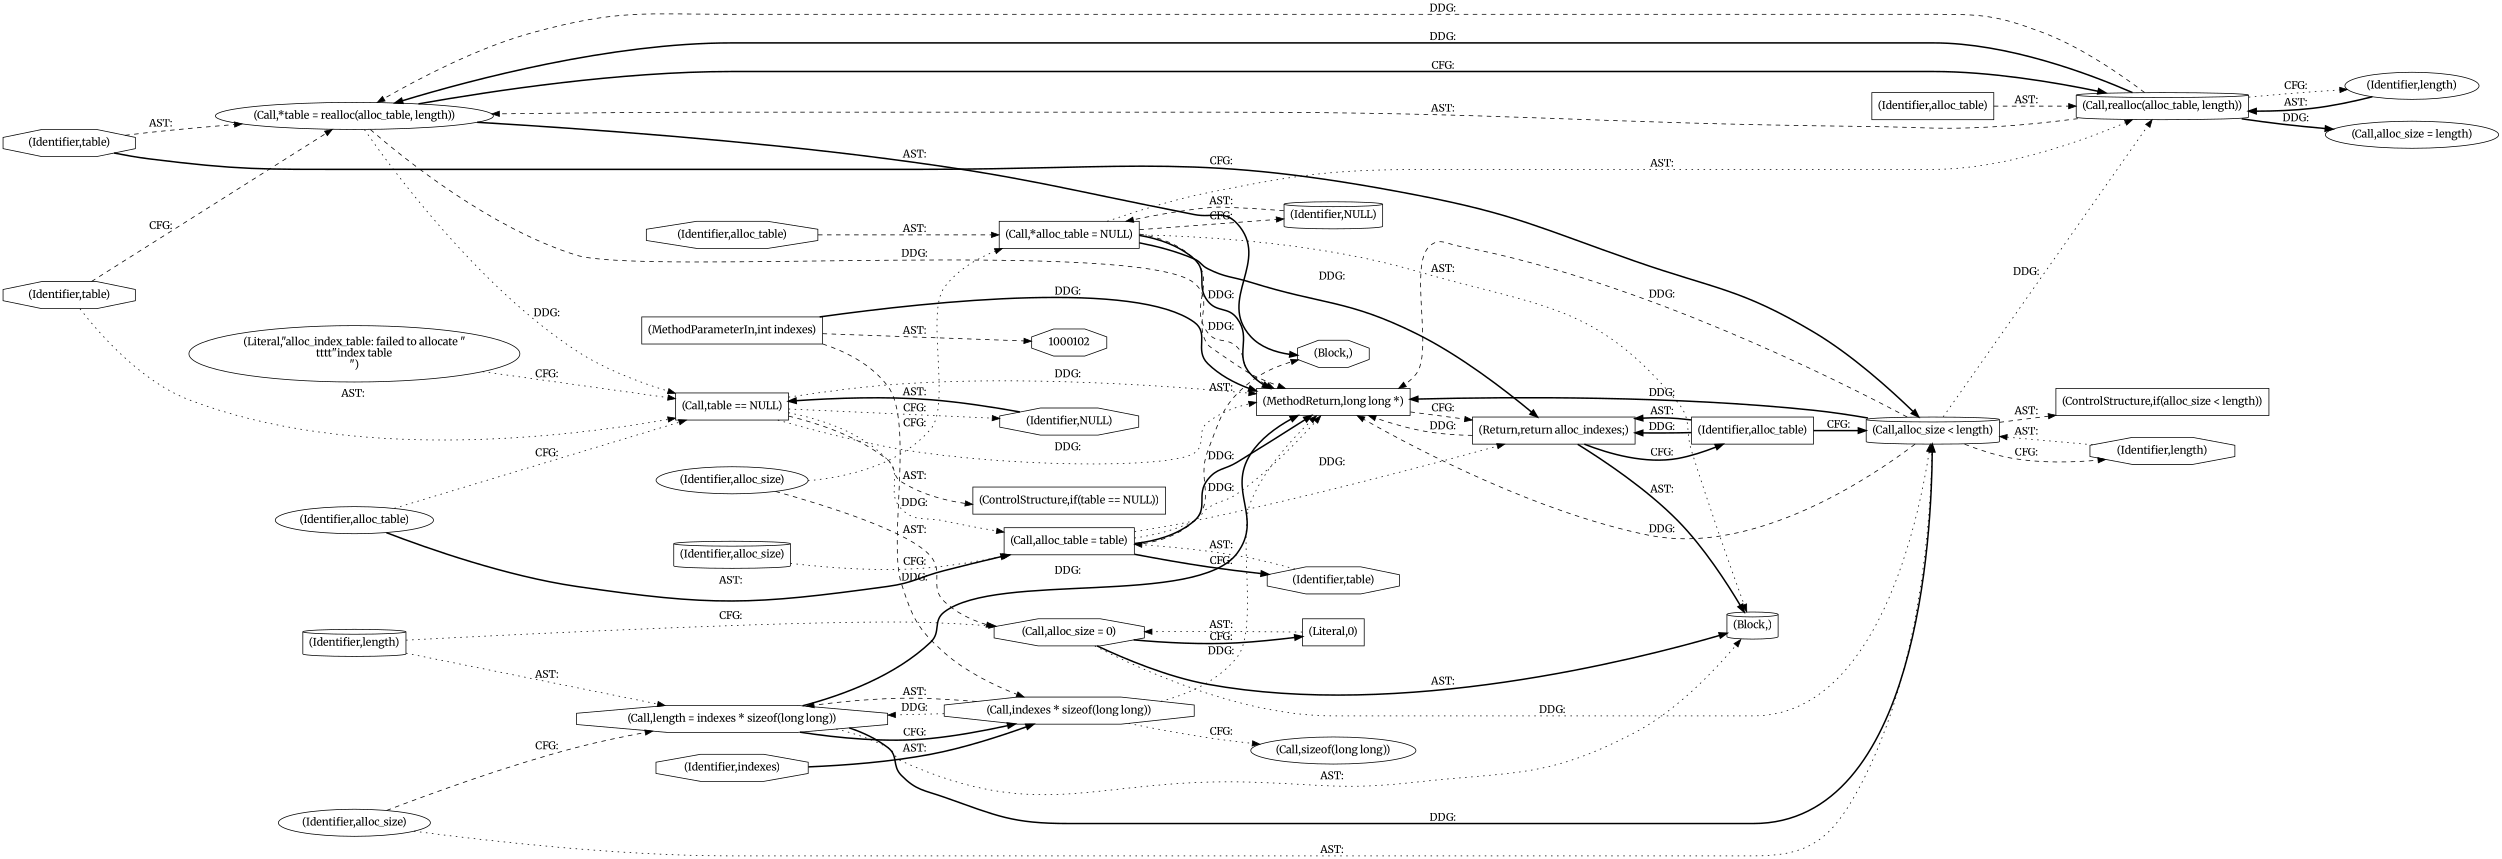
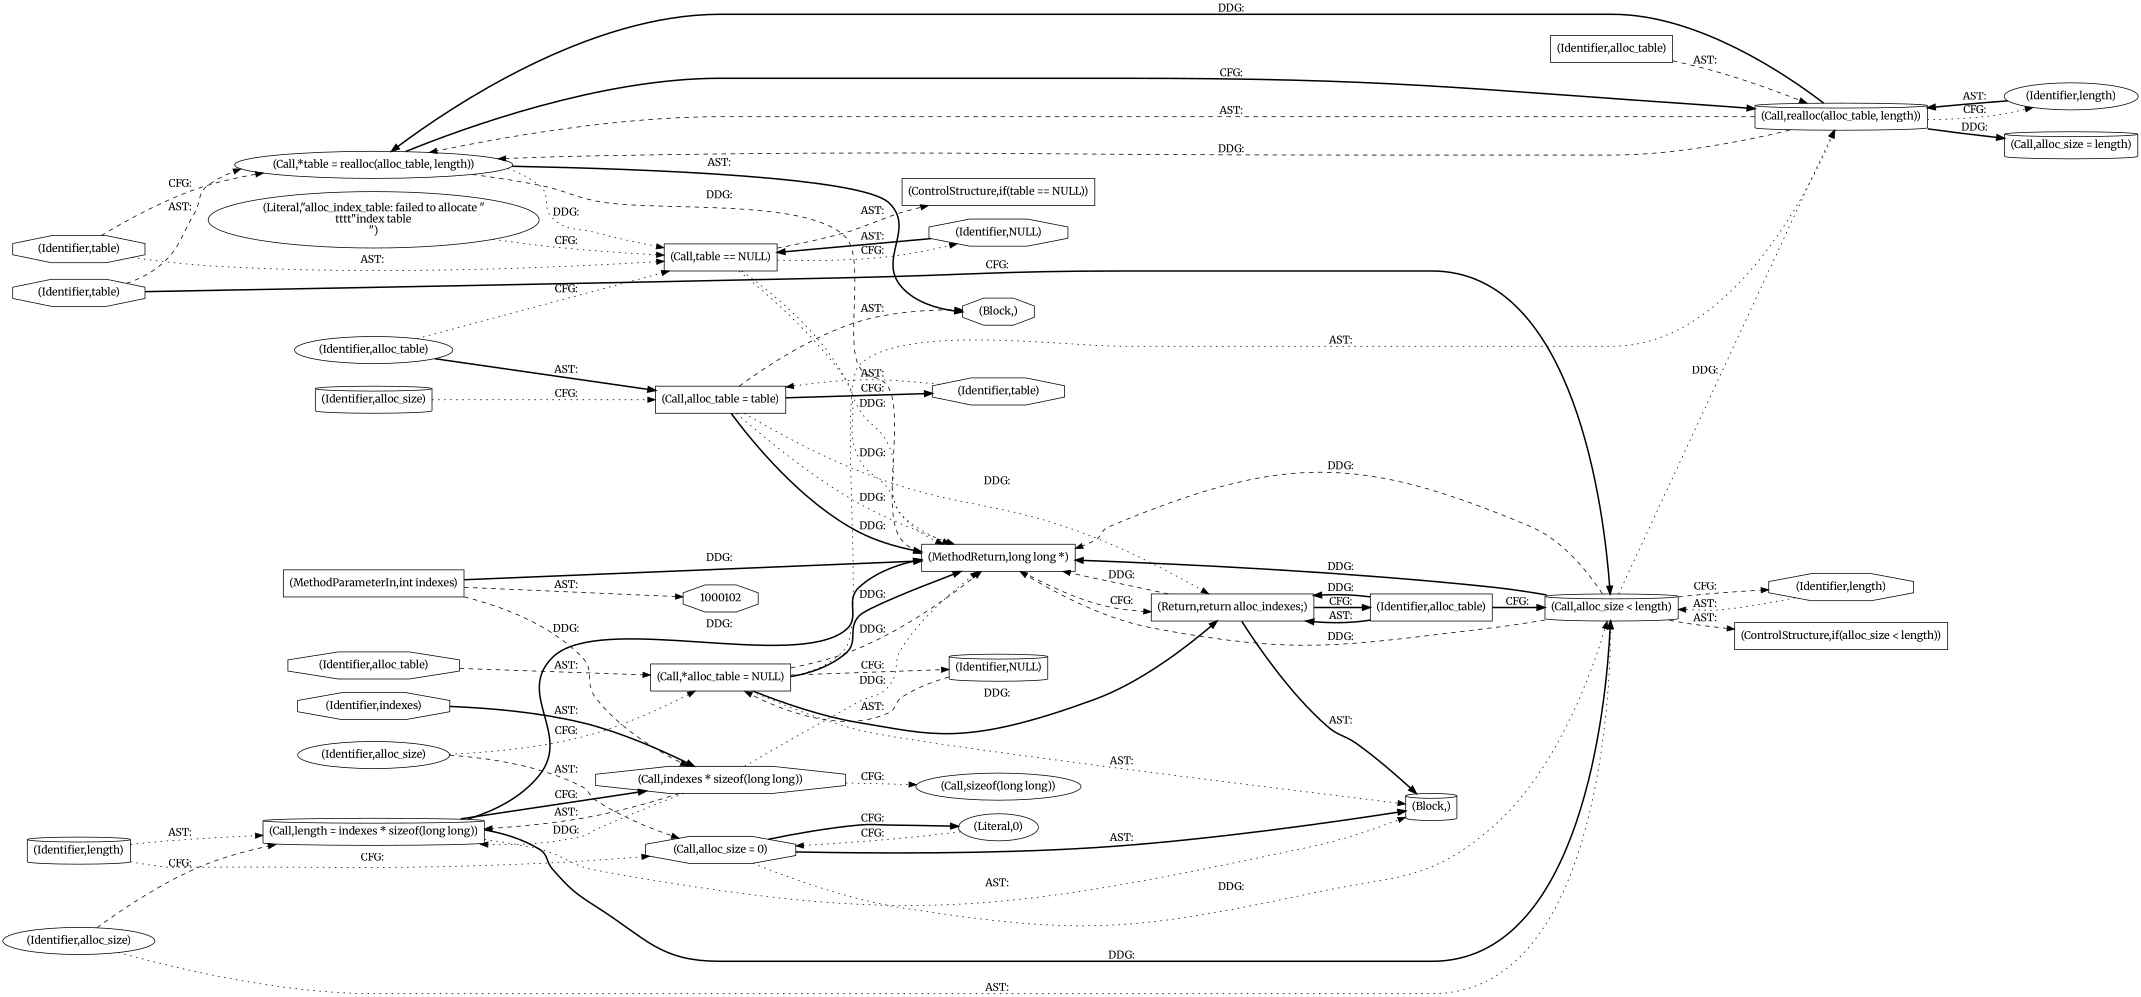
(2412, 135) -> (2071, 145)
(894, 485) -> none
(1222, 625) -> (874, 834)
(1333, 632) -> (998, 827)
(732, 719) -> (374, 832)
